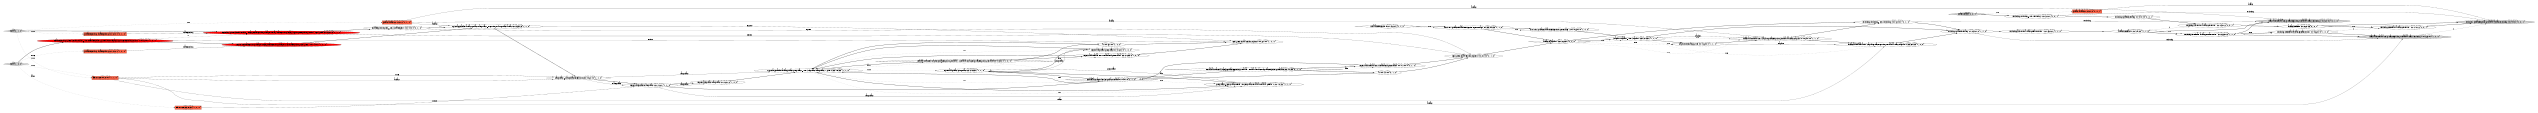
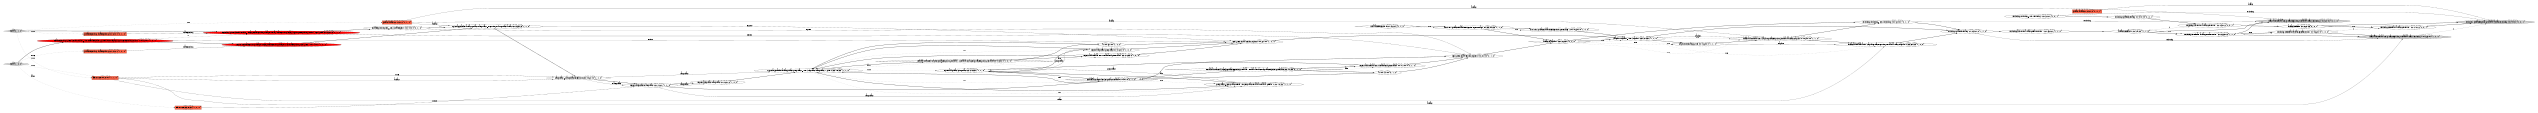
(1967, 14) -> none
none -> (1443, 36)
none -> (1182, 46)
none -> (1216, 62)
